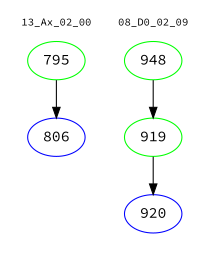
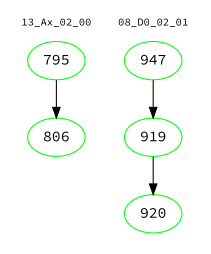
(154, 23) -> (154, 23)
(153, 61) -> (153, 61)
(56, 137) -> (56, 137)
(153, 214) -> (153, 214)
